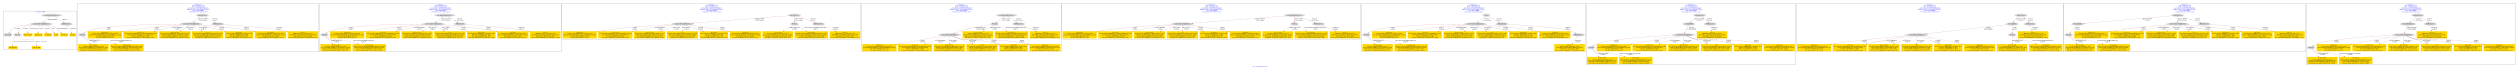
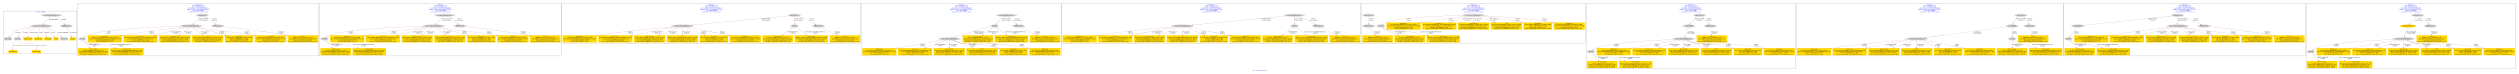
(1486, 15) -> none
(2408, 24) -> (2408, 26)
(64, 35) -> (64, 39)
